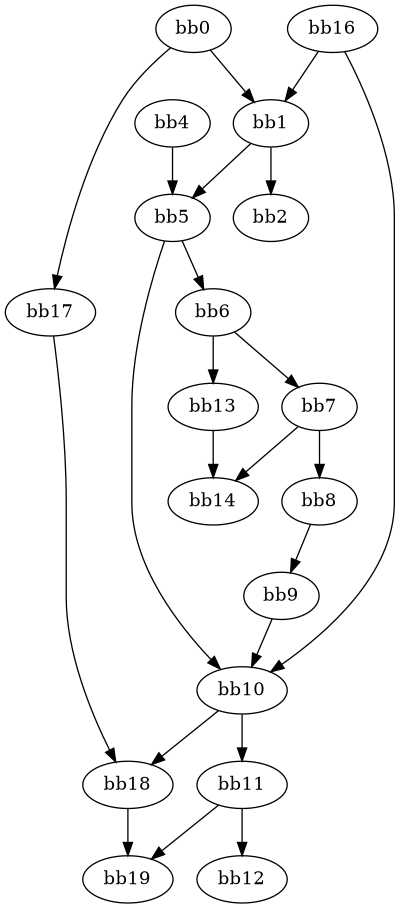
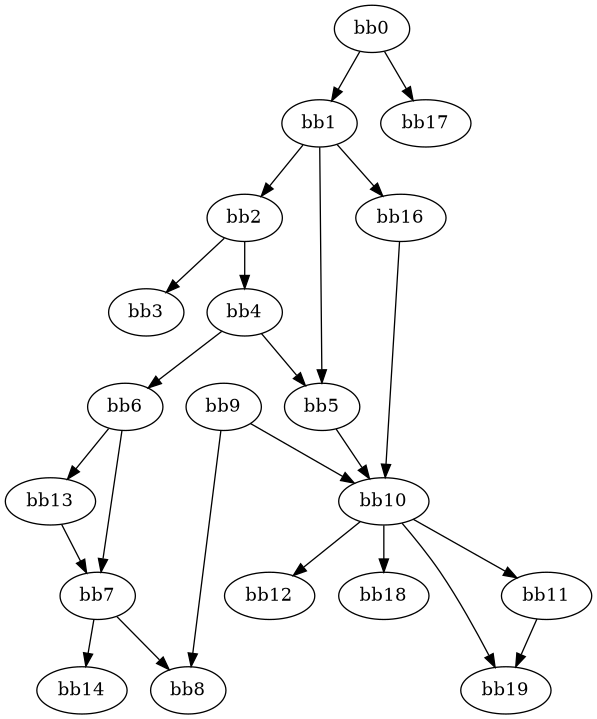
(305, 71) -> (356, 165)
(190, 259) -> (190, 356)
none -> (245, 259)
none -> (146, 312)
(213, 448) -> (71, 543)
(303, 542) -> (207, 542)
(66, 546) -> none
(128, 826) -> (450, 586)
(242, 826) -> (332, 544)
